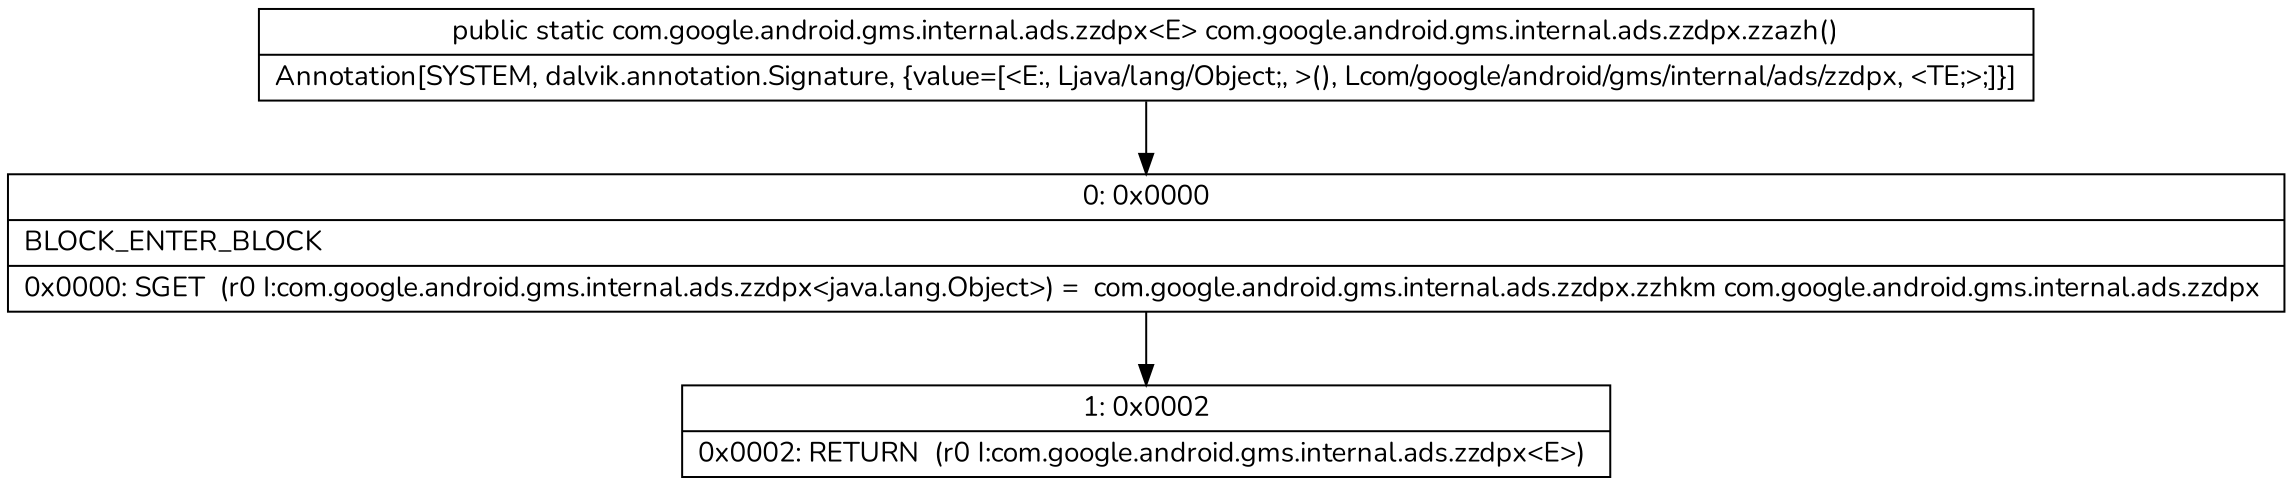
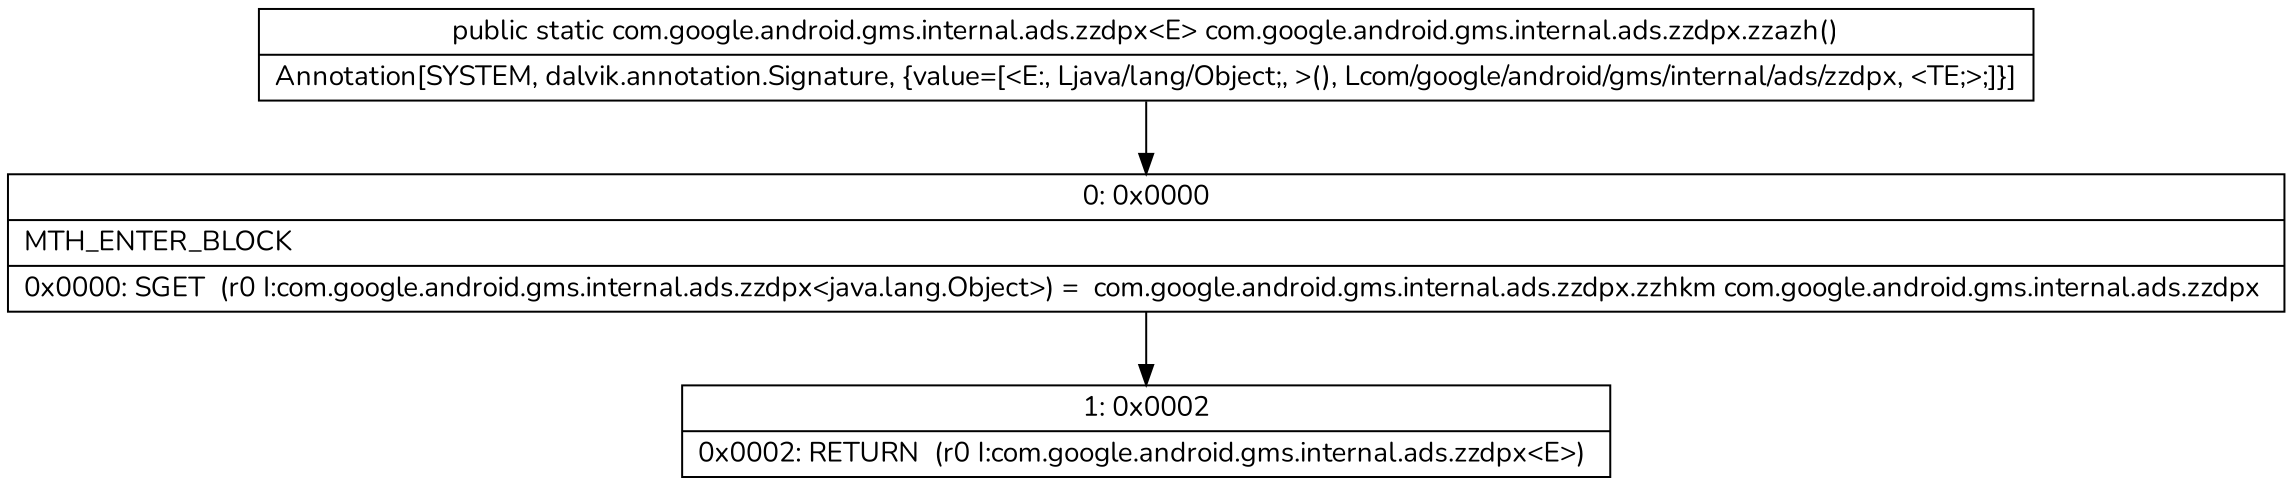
(174, 242) -> (159, 242)
